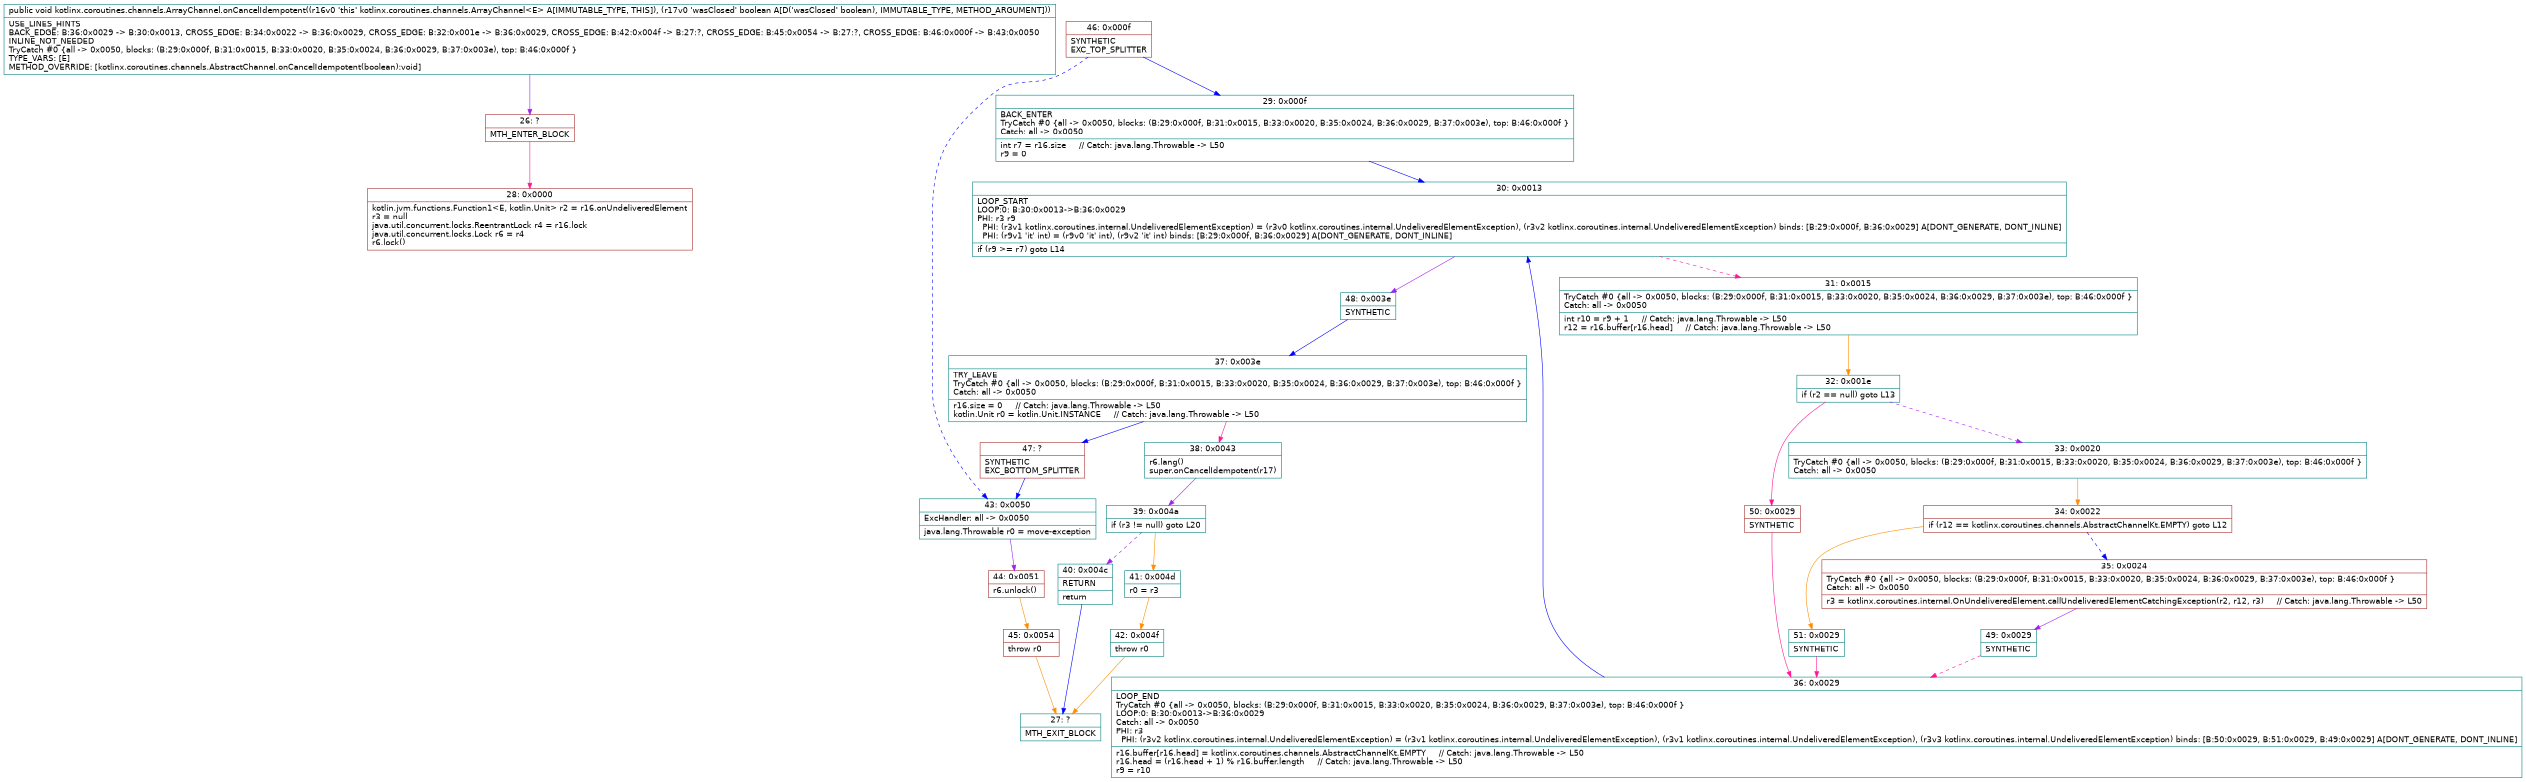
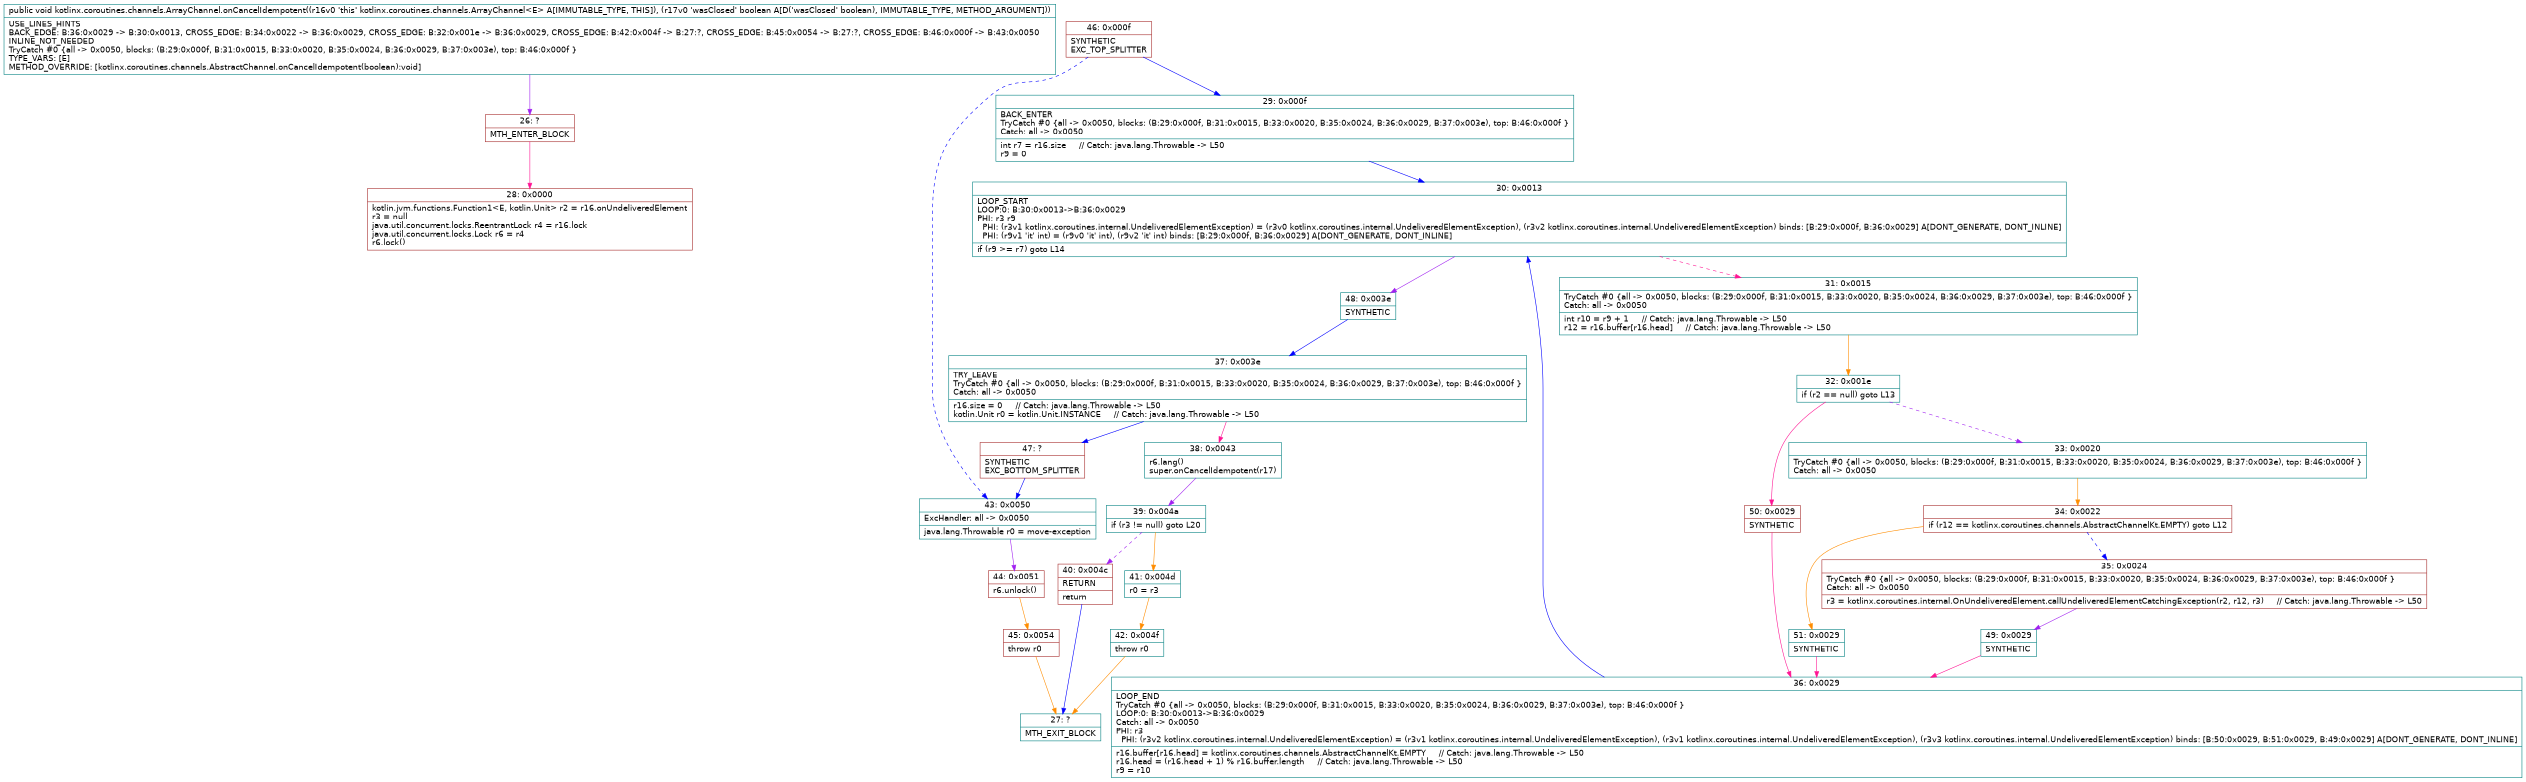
(1085, 584) -> (1085, 584)
(1958, 665) -> (1958, 665)
